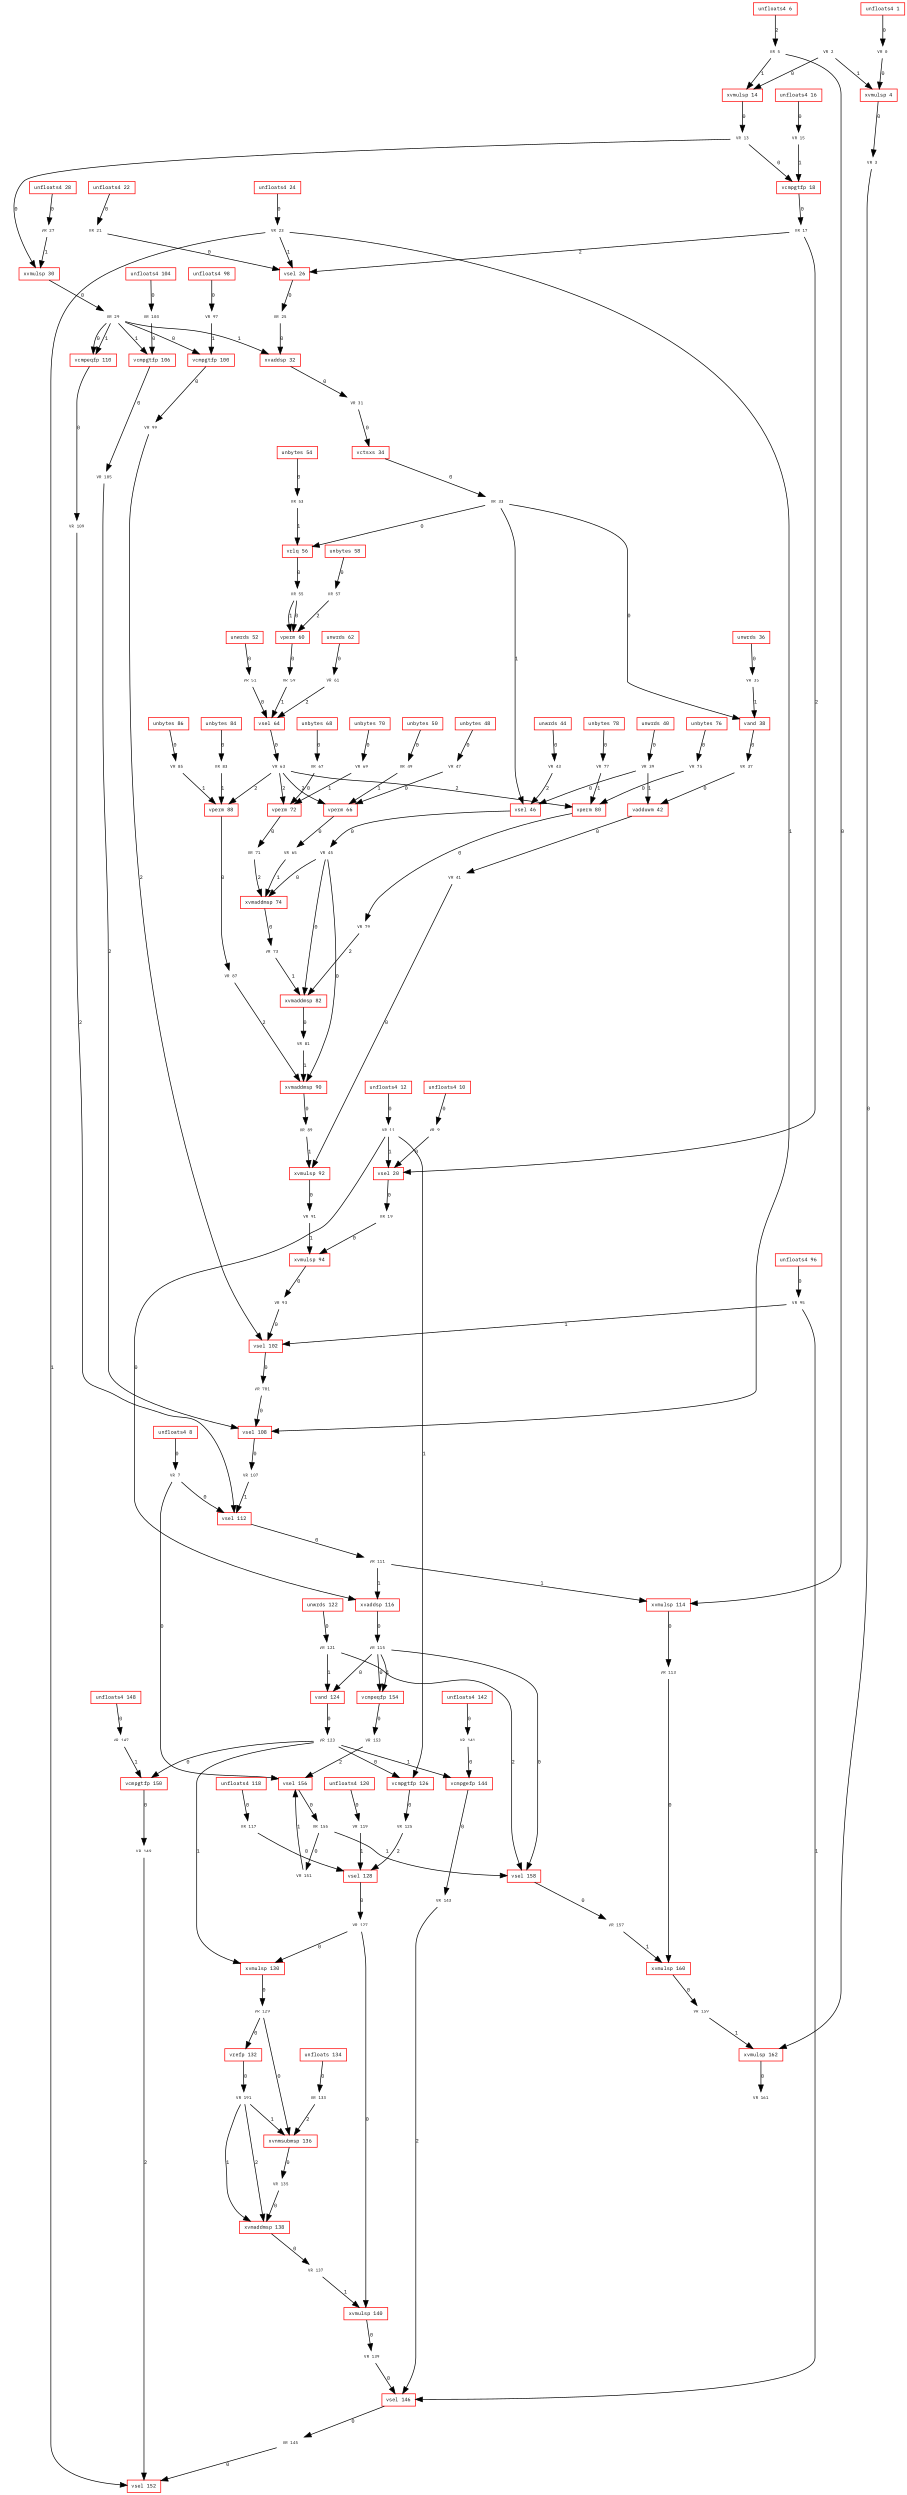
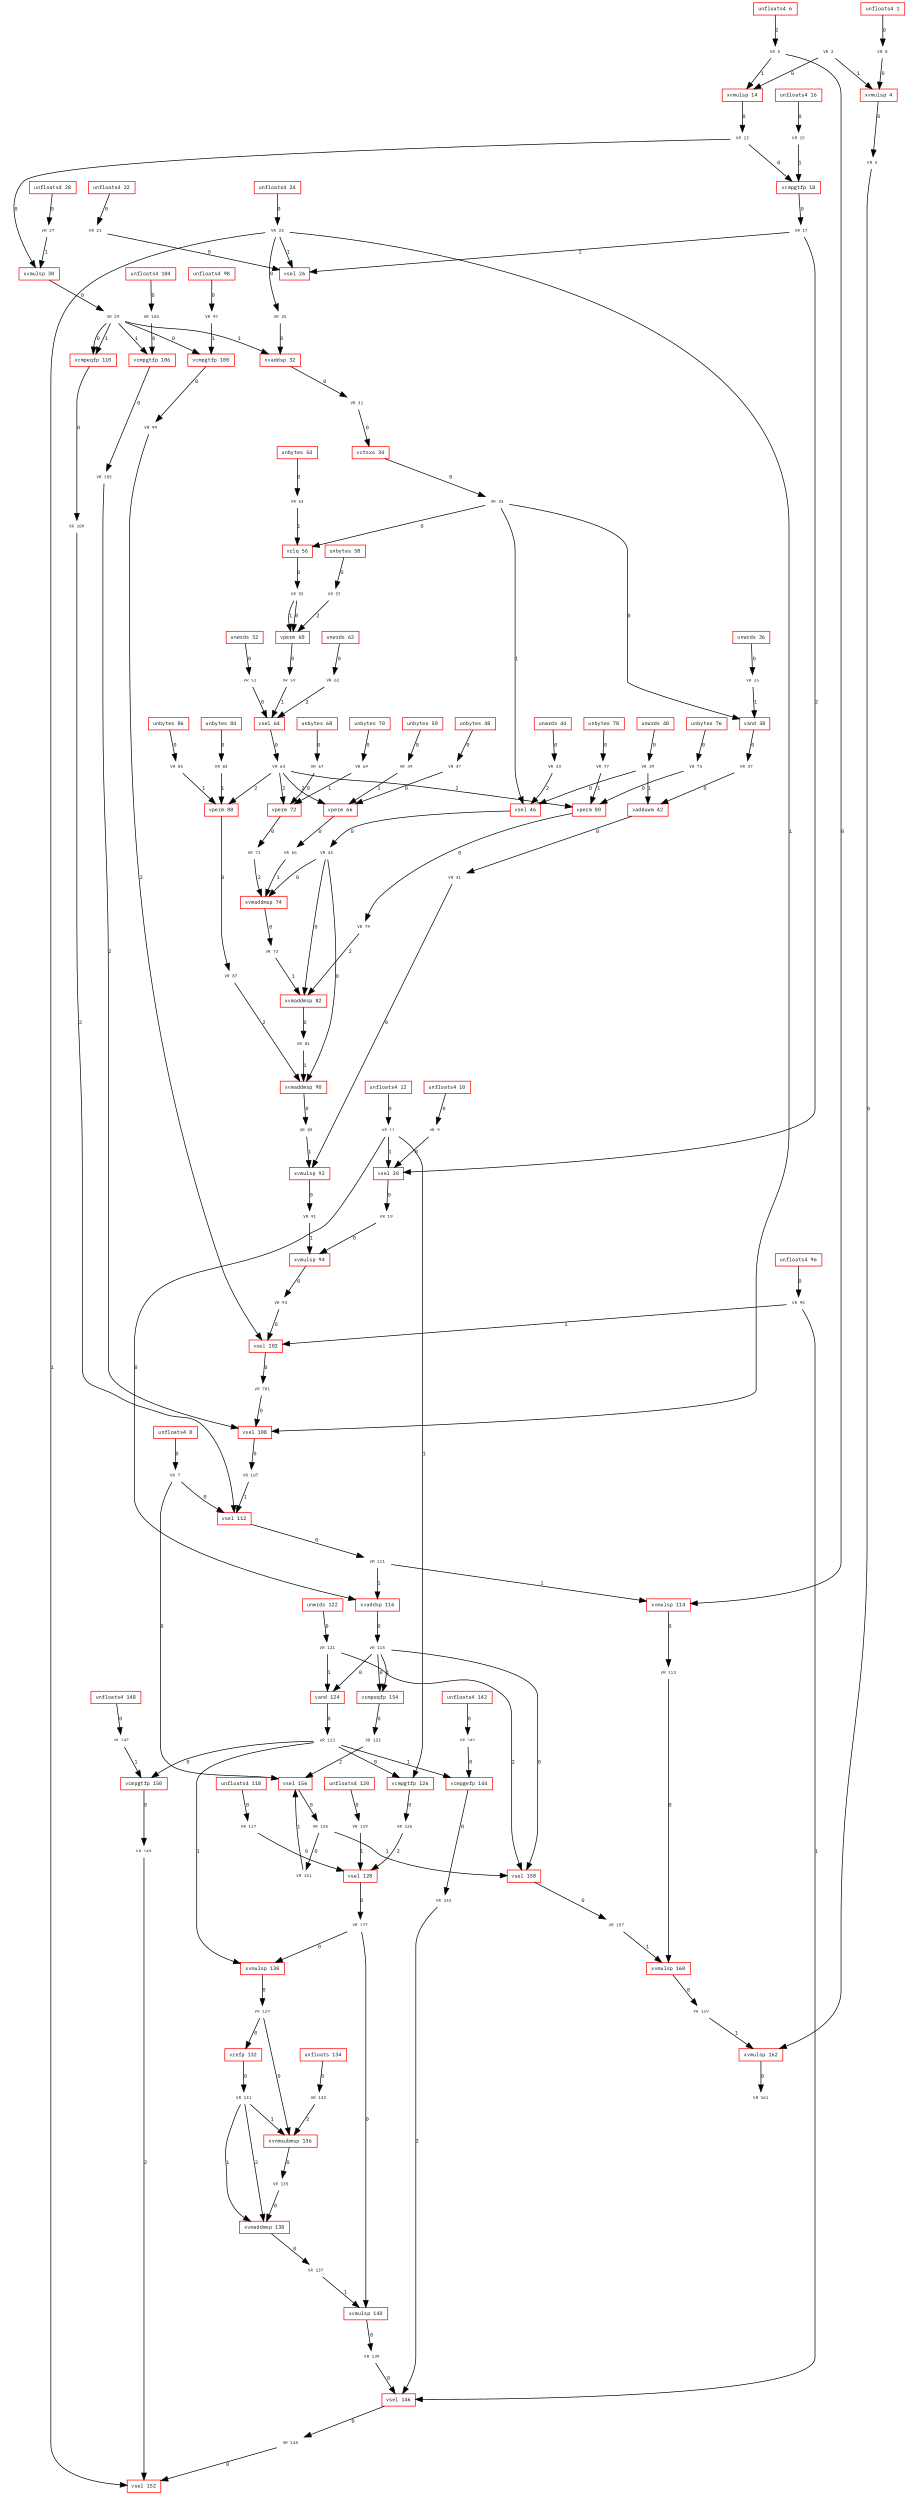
(289, 292) -> (269, 272)
(244, 2098) -> (244, 2098)
